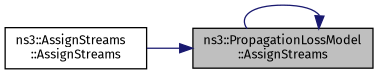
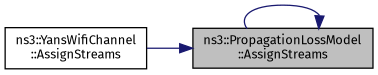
(76, 48) -> (76, 48)
